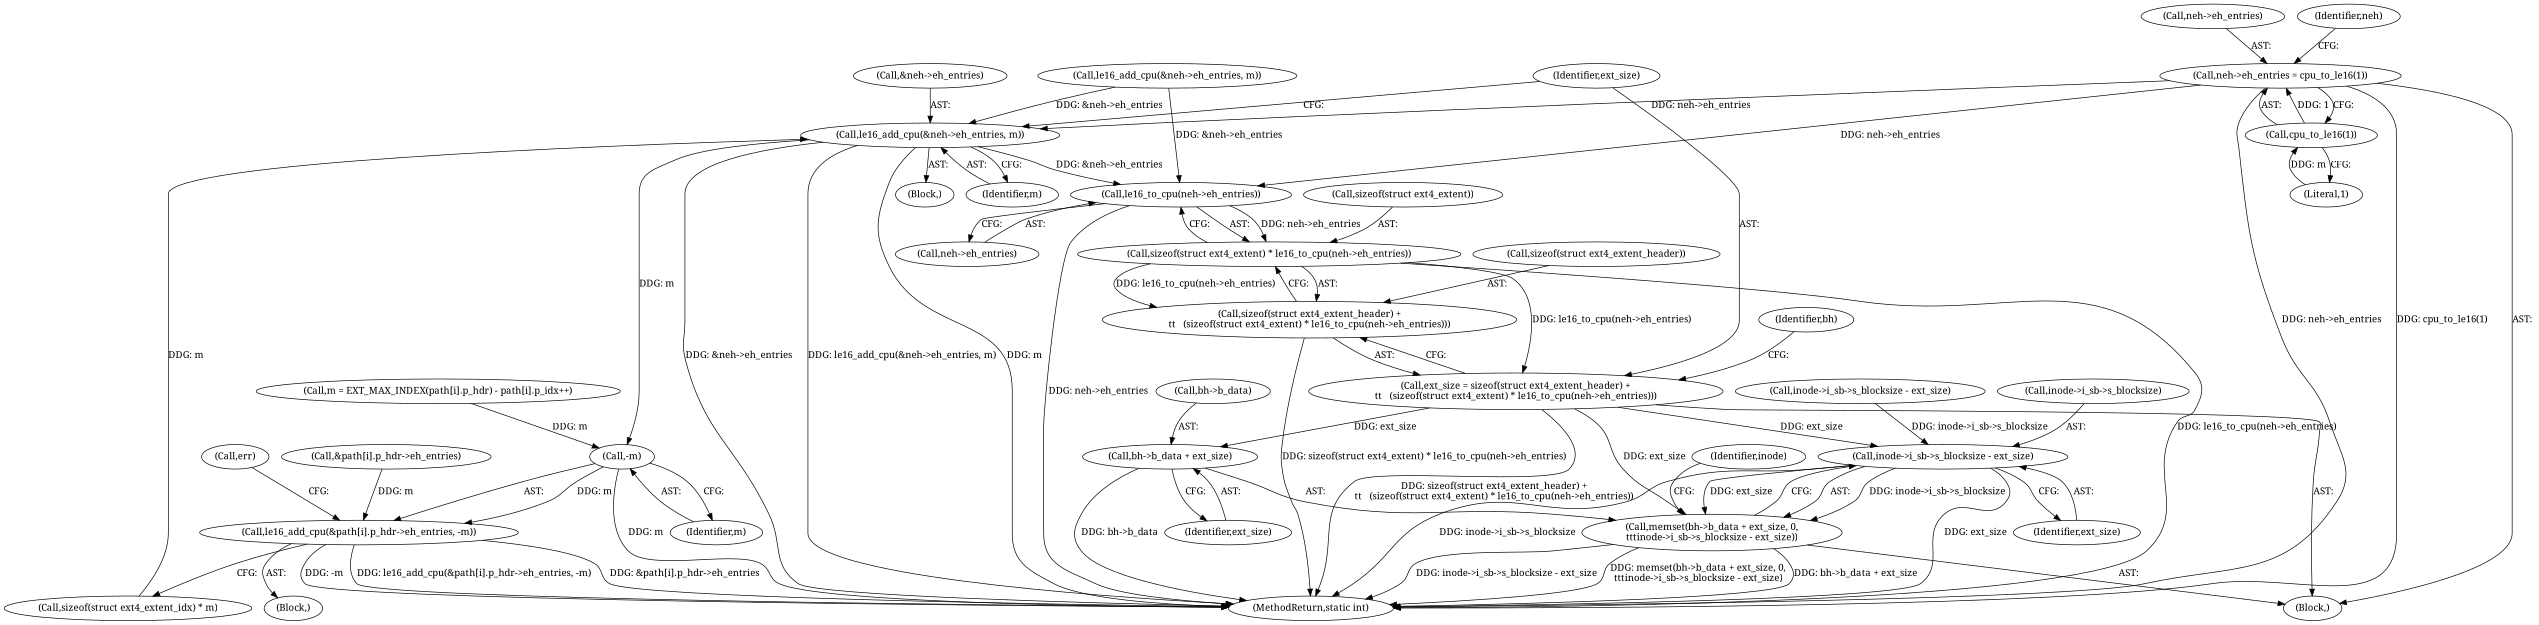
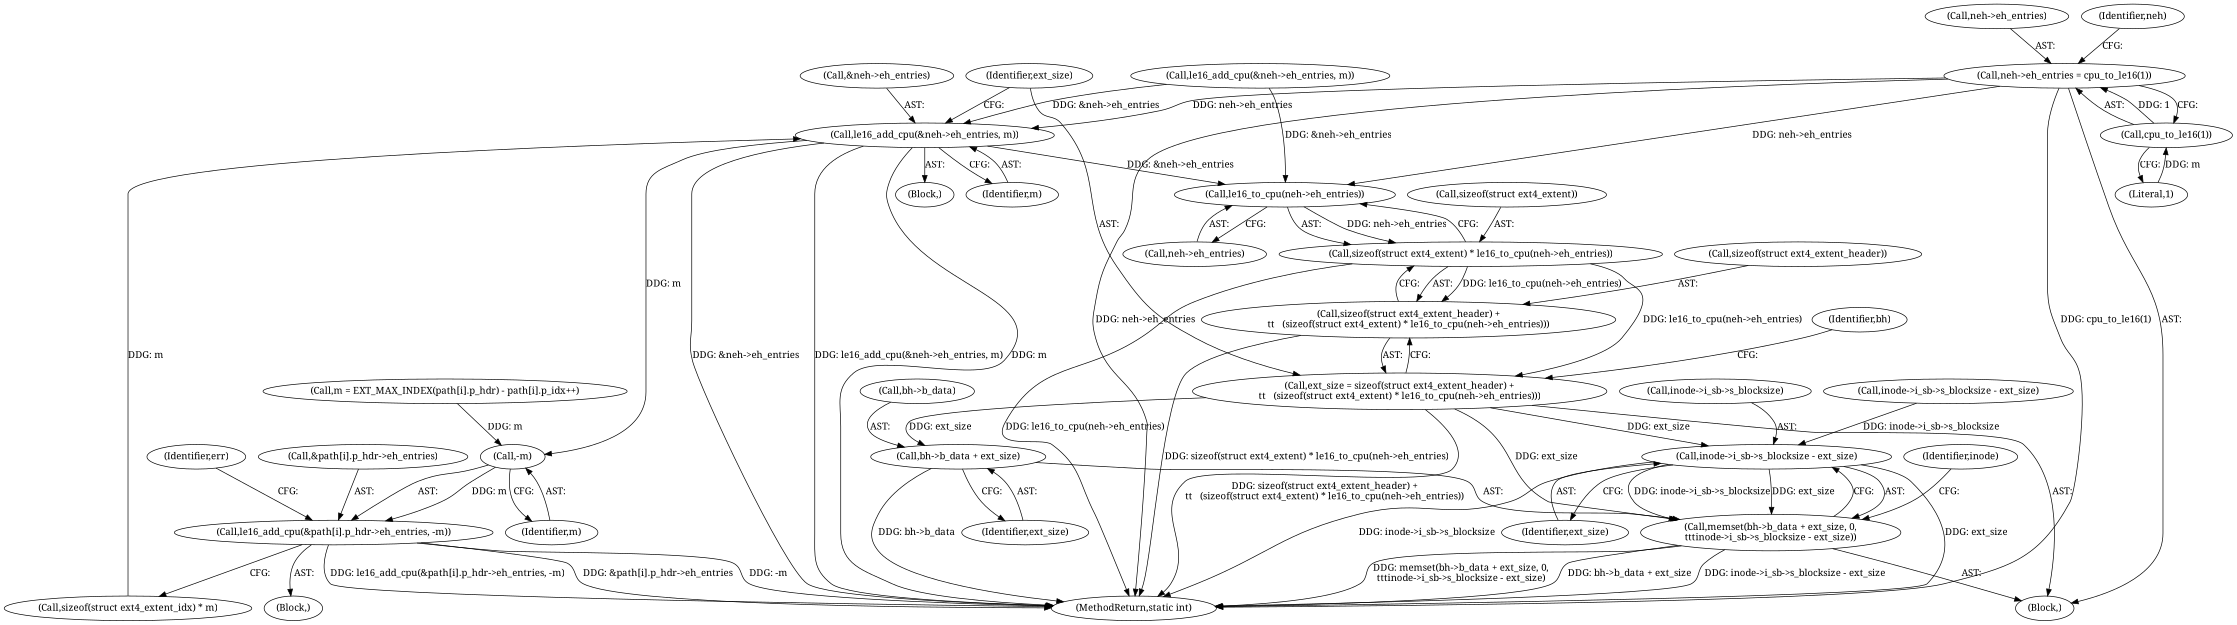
(235, 457) -> (196, 457)
(1044, 457) -> none
(396, 492) -> (366, 492)
(807, 590) -> none
